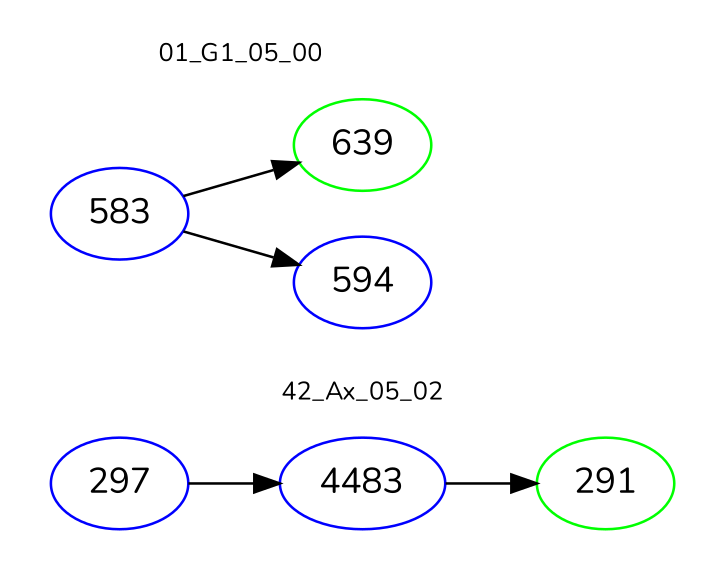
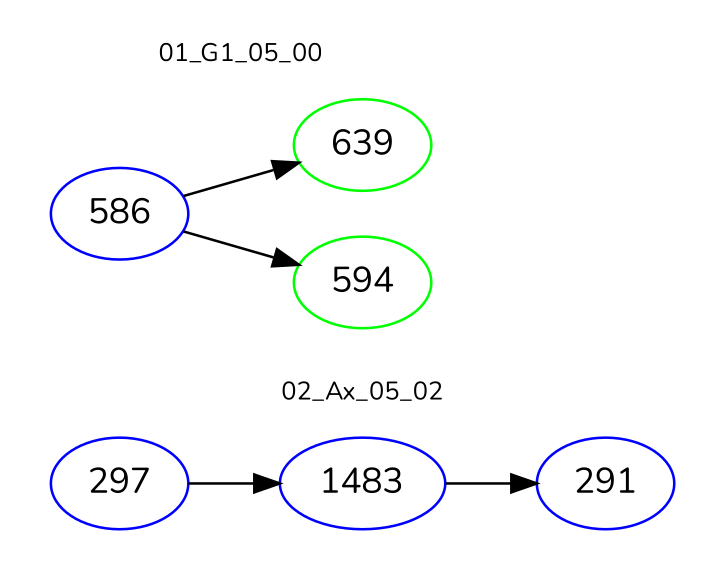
(120, 214) -> (120, 214)
(363, 282) -> (363, 282)
(363, 393) -> (363, 393)
(363, 483) -> (363, 483)
(606, 483) -> (606, 483)
